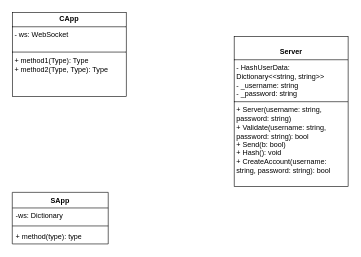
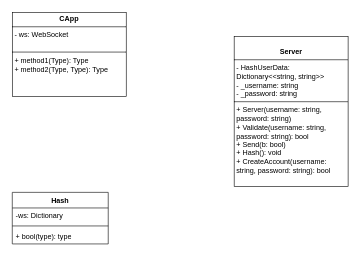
(60, 201) -> (60, 201)
(53, 237) -> (48, 237)
